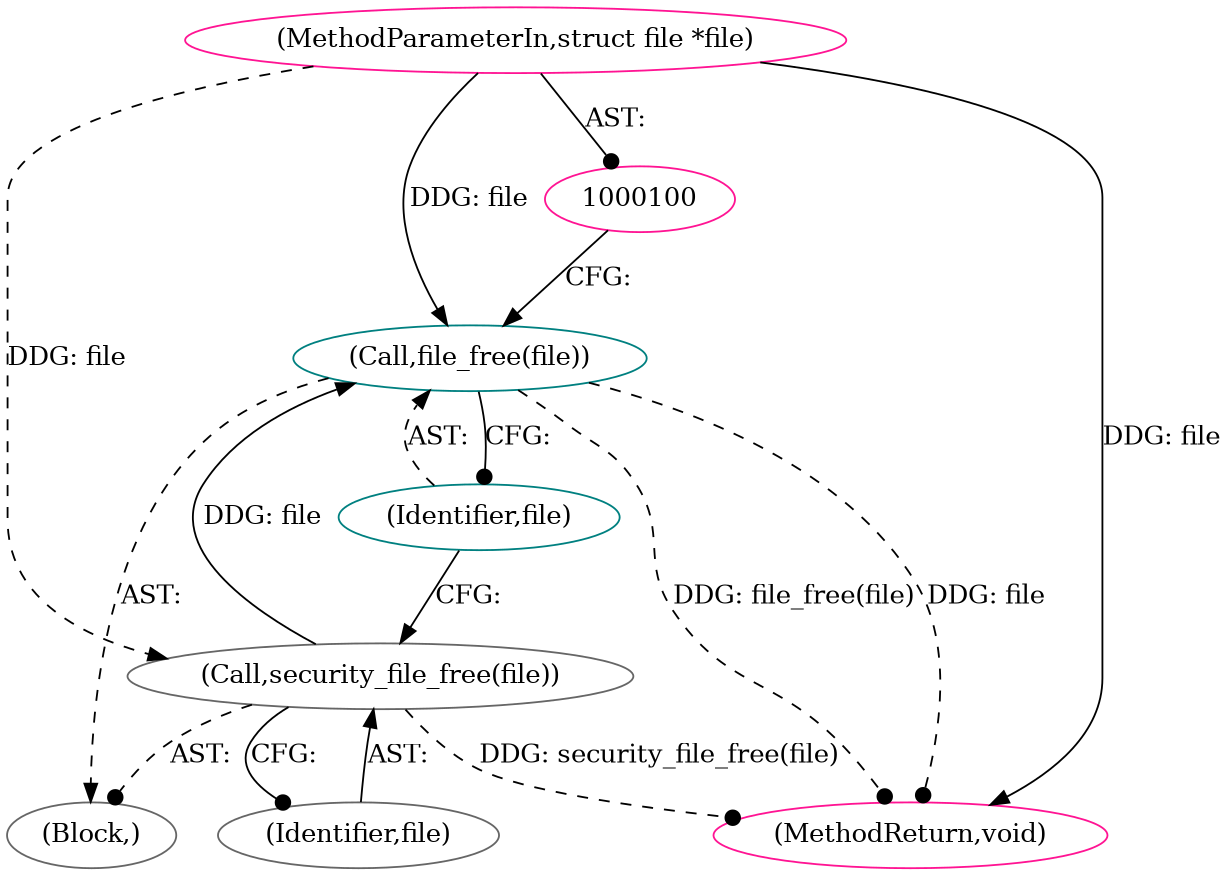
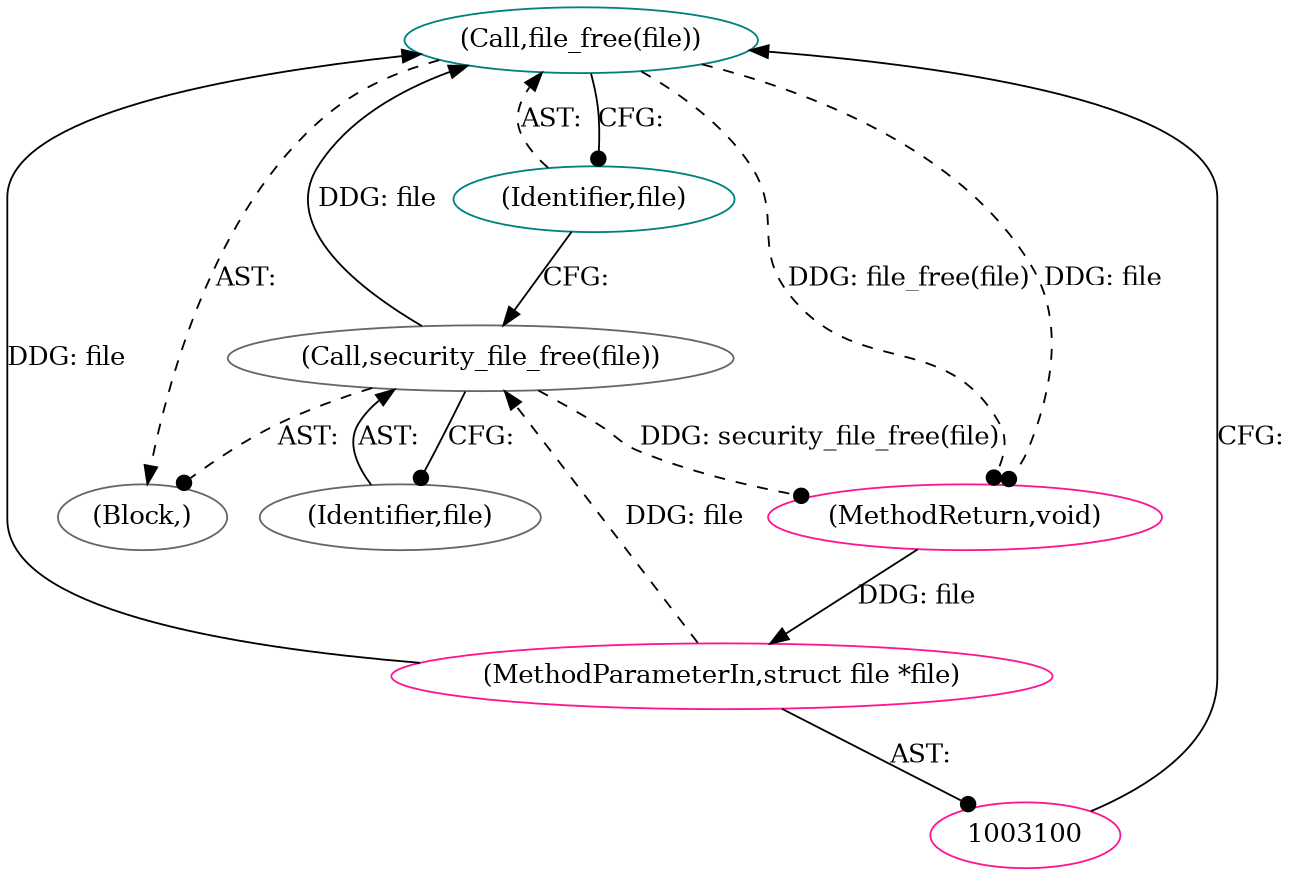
(640, 199) -> (1025, 835)
(1102, 325) -> (852, 592)
